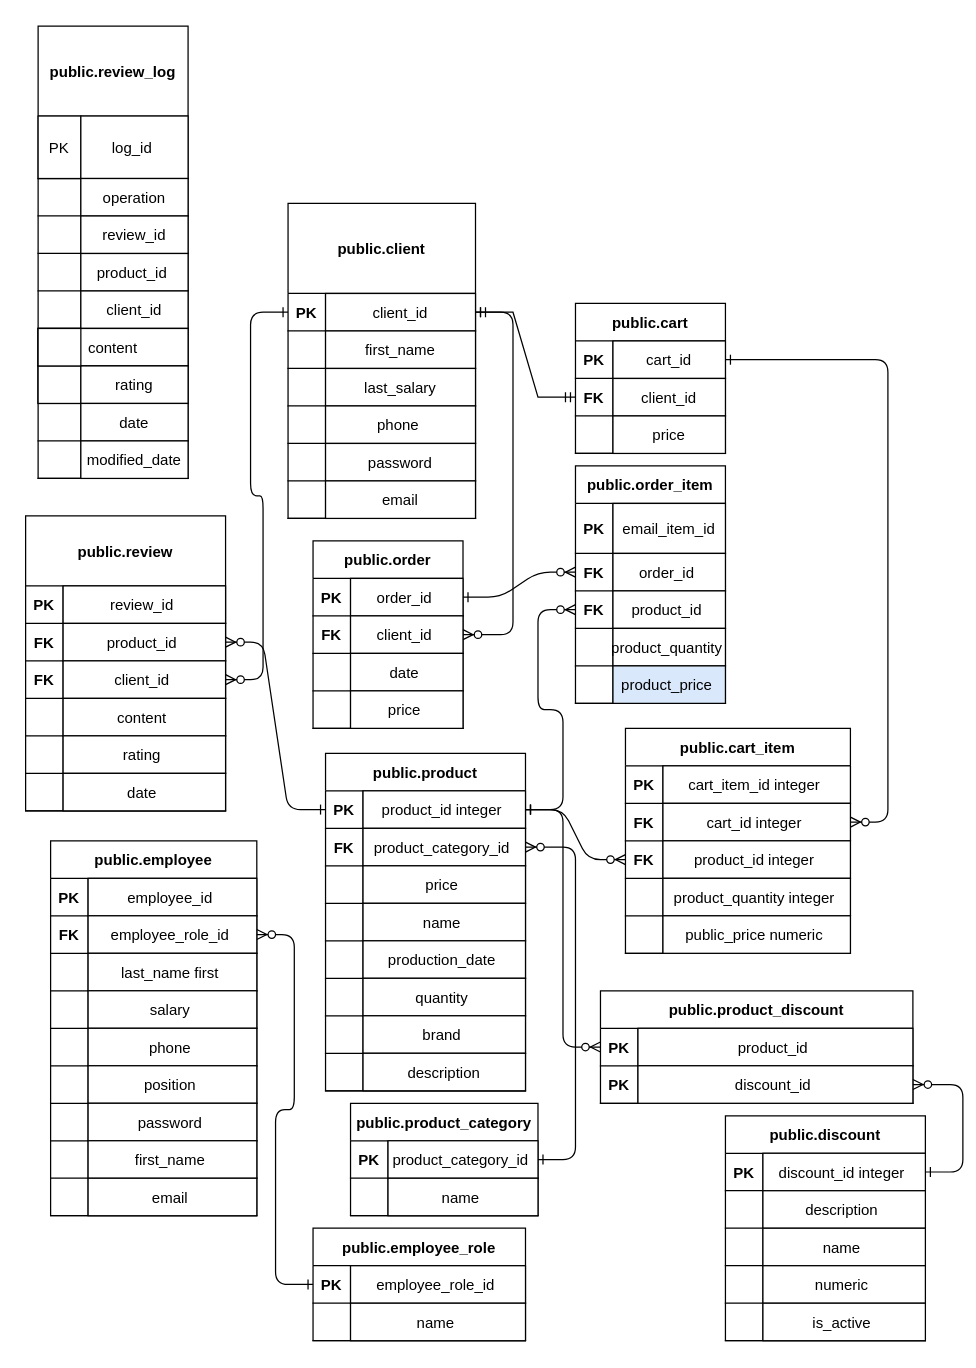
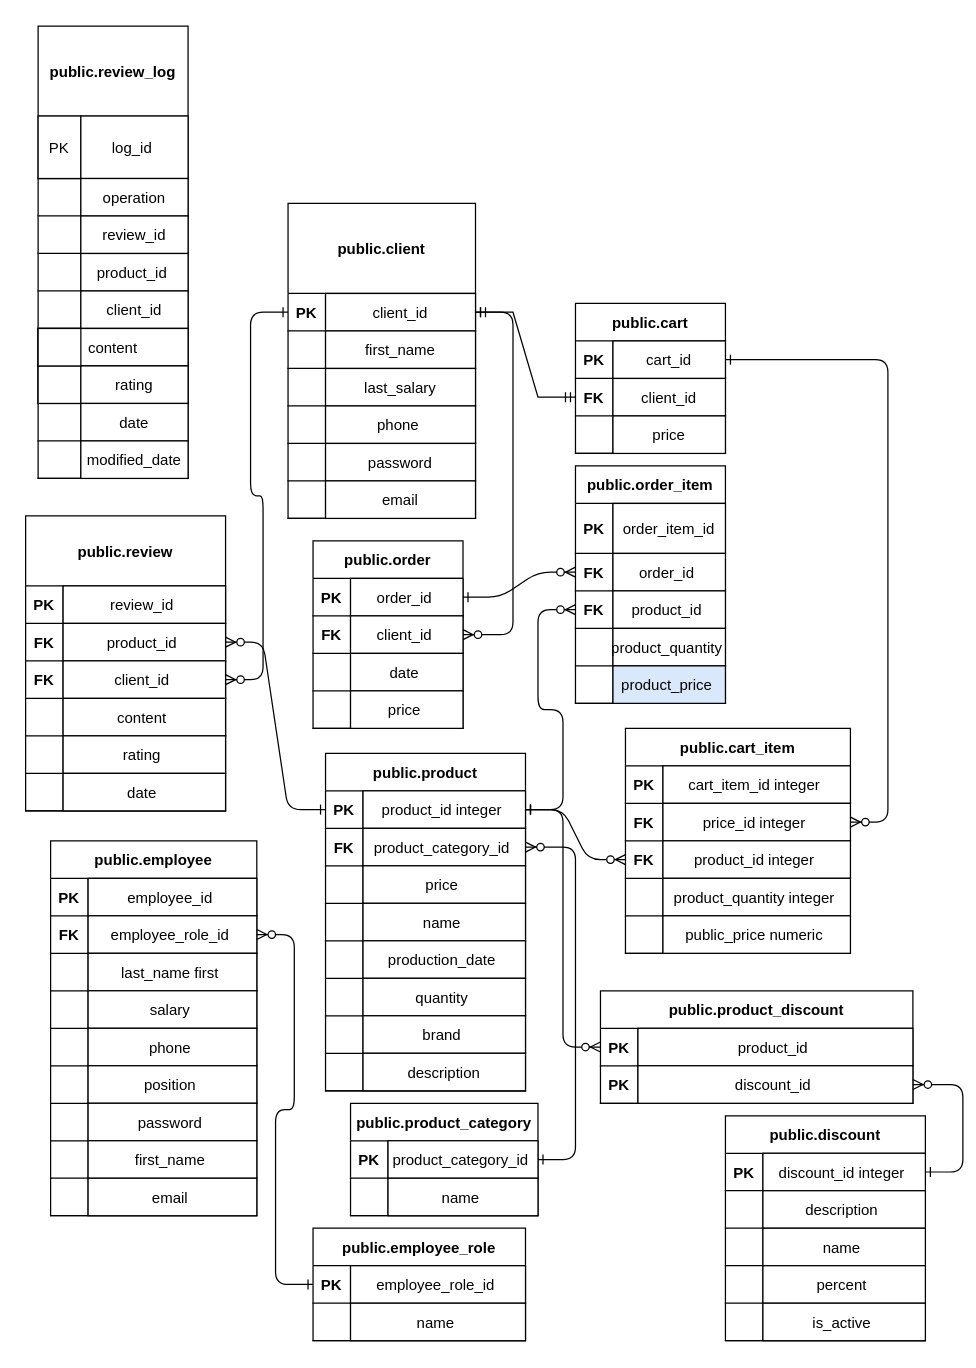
(669, 529) -> (669, 529)
(756, 823) -> (756, 823)
(844, 1285) -> (844, 1285)
